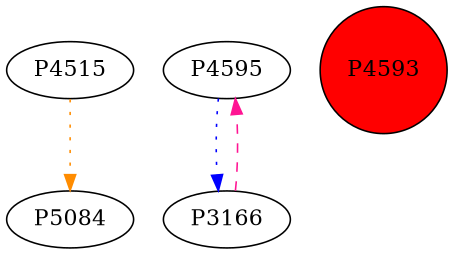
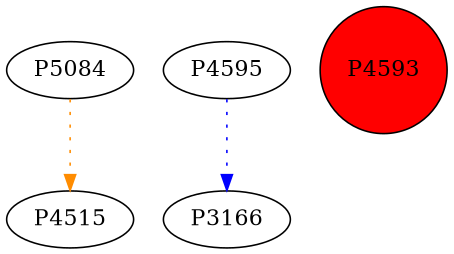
(70, 137) -> (70, 137)
(238, 153) -> none
